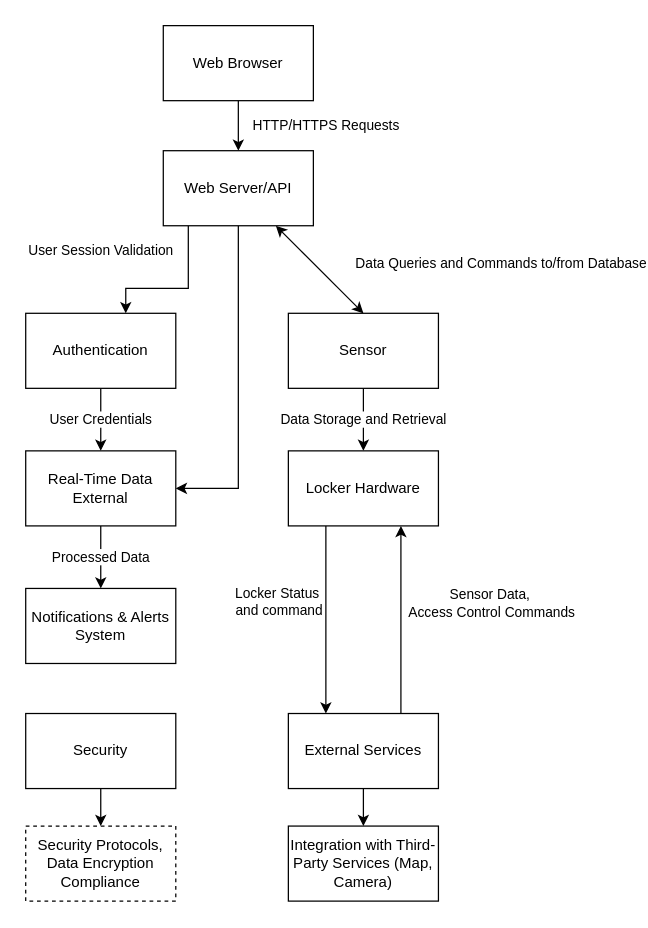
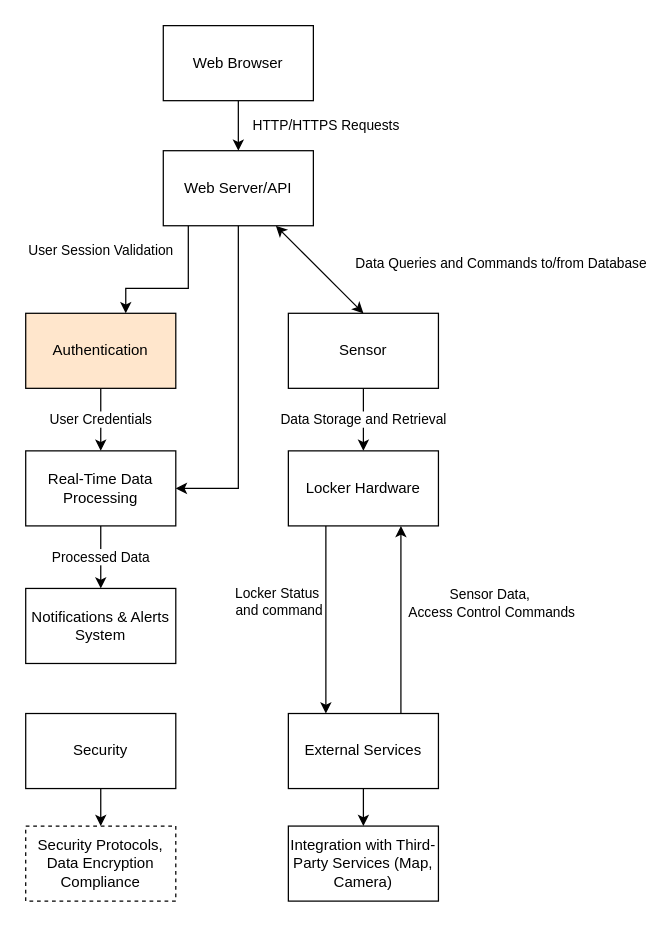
(101, 351) -> (101, 351)
(101, 488) -> (101, 488)
